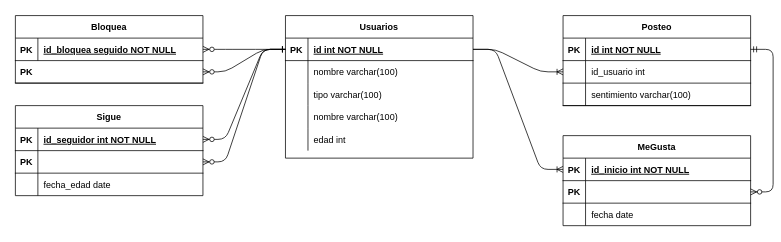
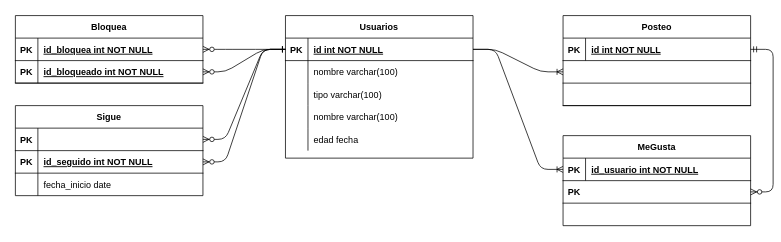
(105, 50) -> (94, 50)
none -> (120, 72)
(668, 72) -> none
(668, 94) -> none
(120, 139) -> none
(331, 140) -> (338, 140)
none -> (120, 162)
(638, 170) -> (643, 170)
(80, 185) -> (82, 185)
(668, 214) -> none
